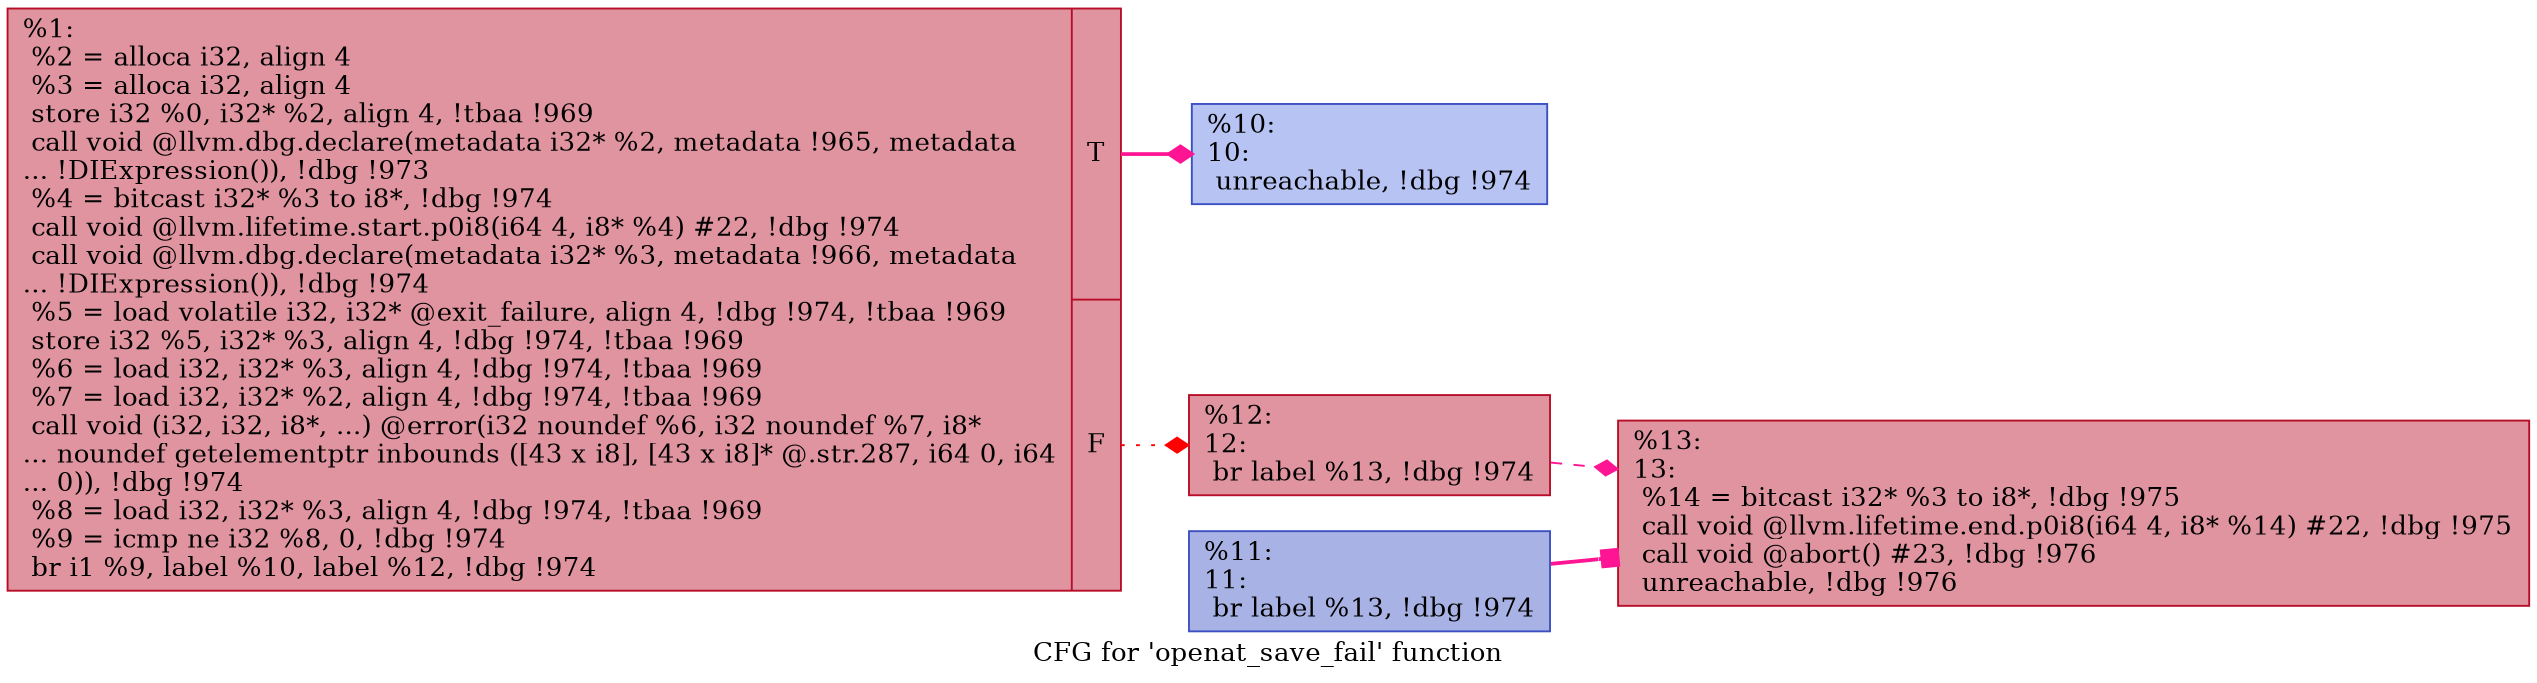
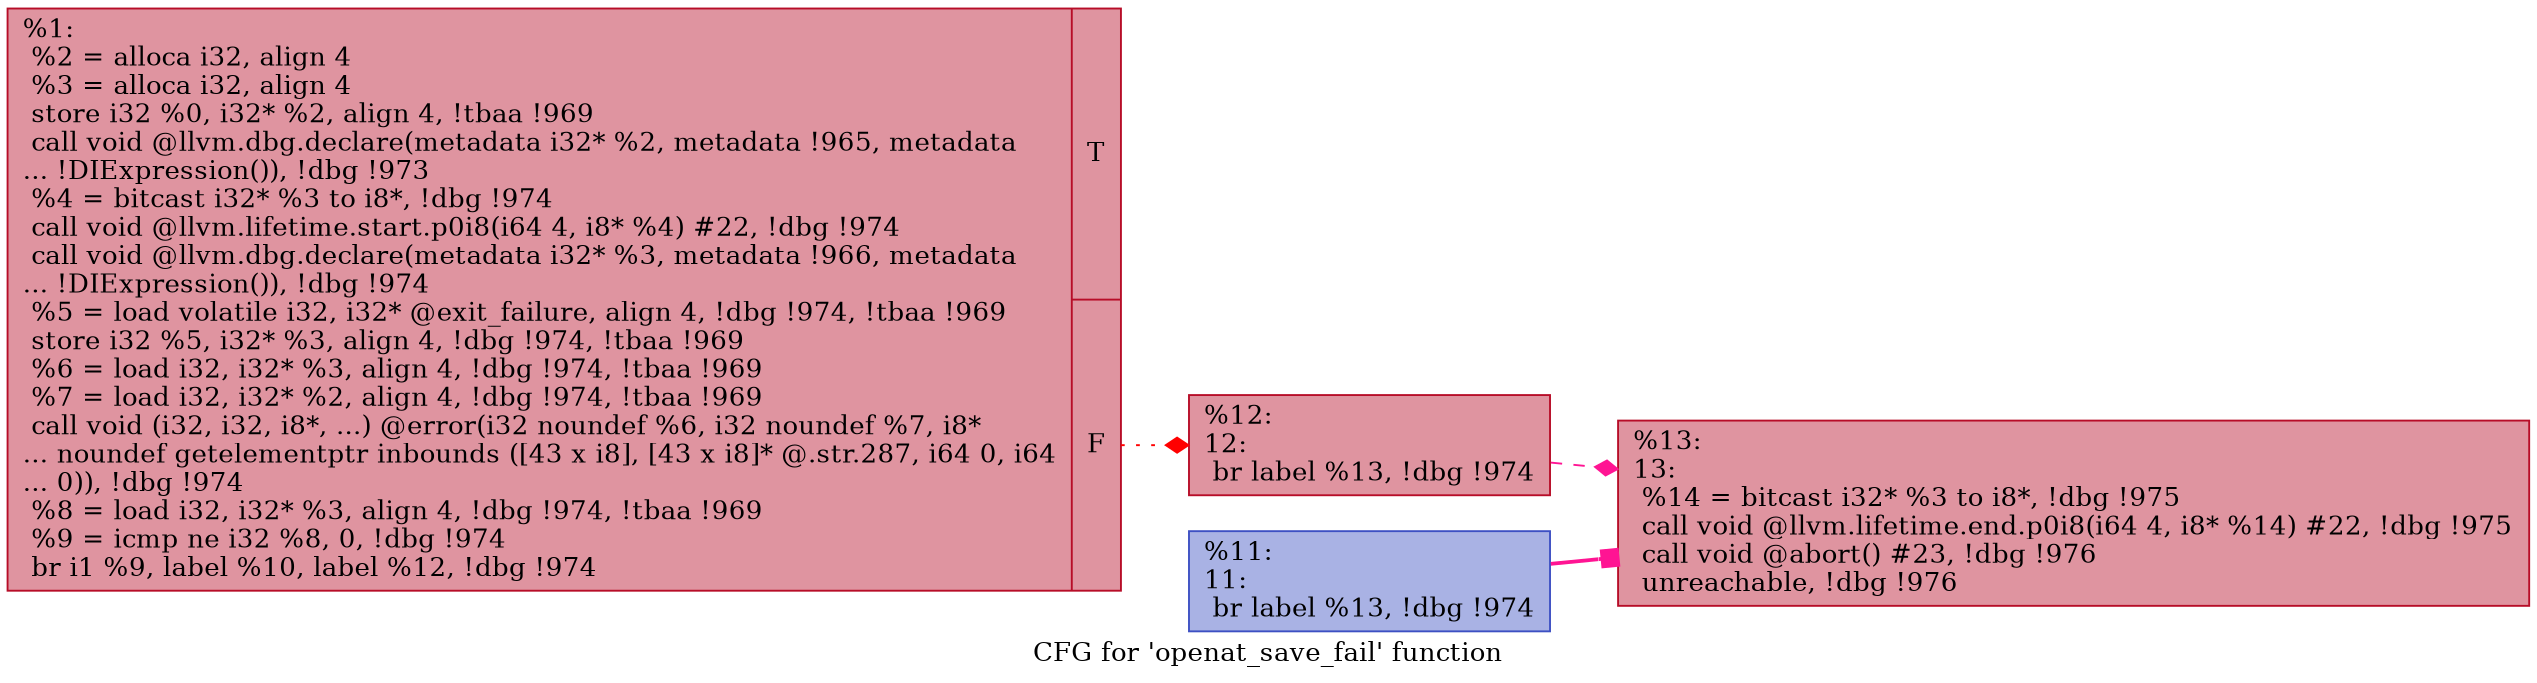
(1370, 154) -> none
